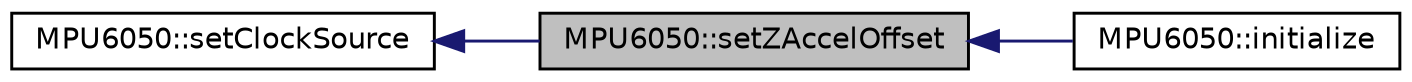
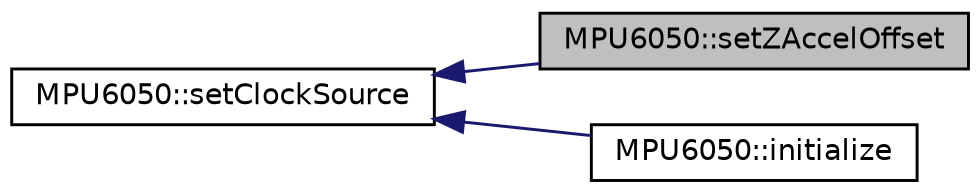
(1036, 41) -> (527, 129)
